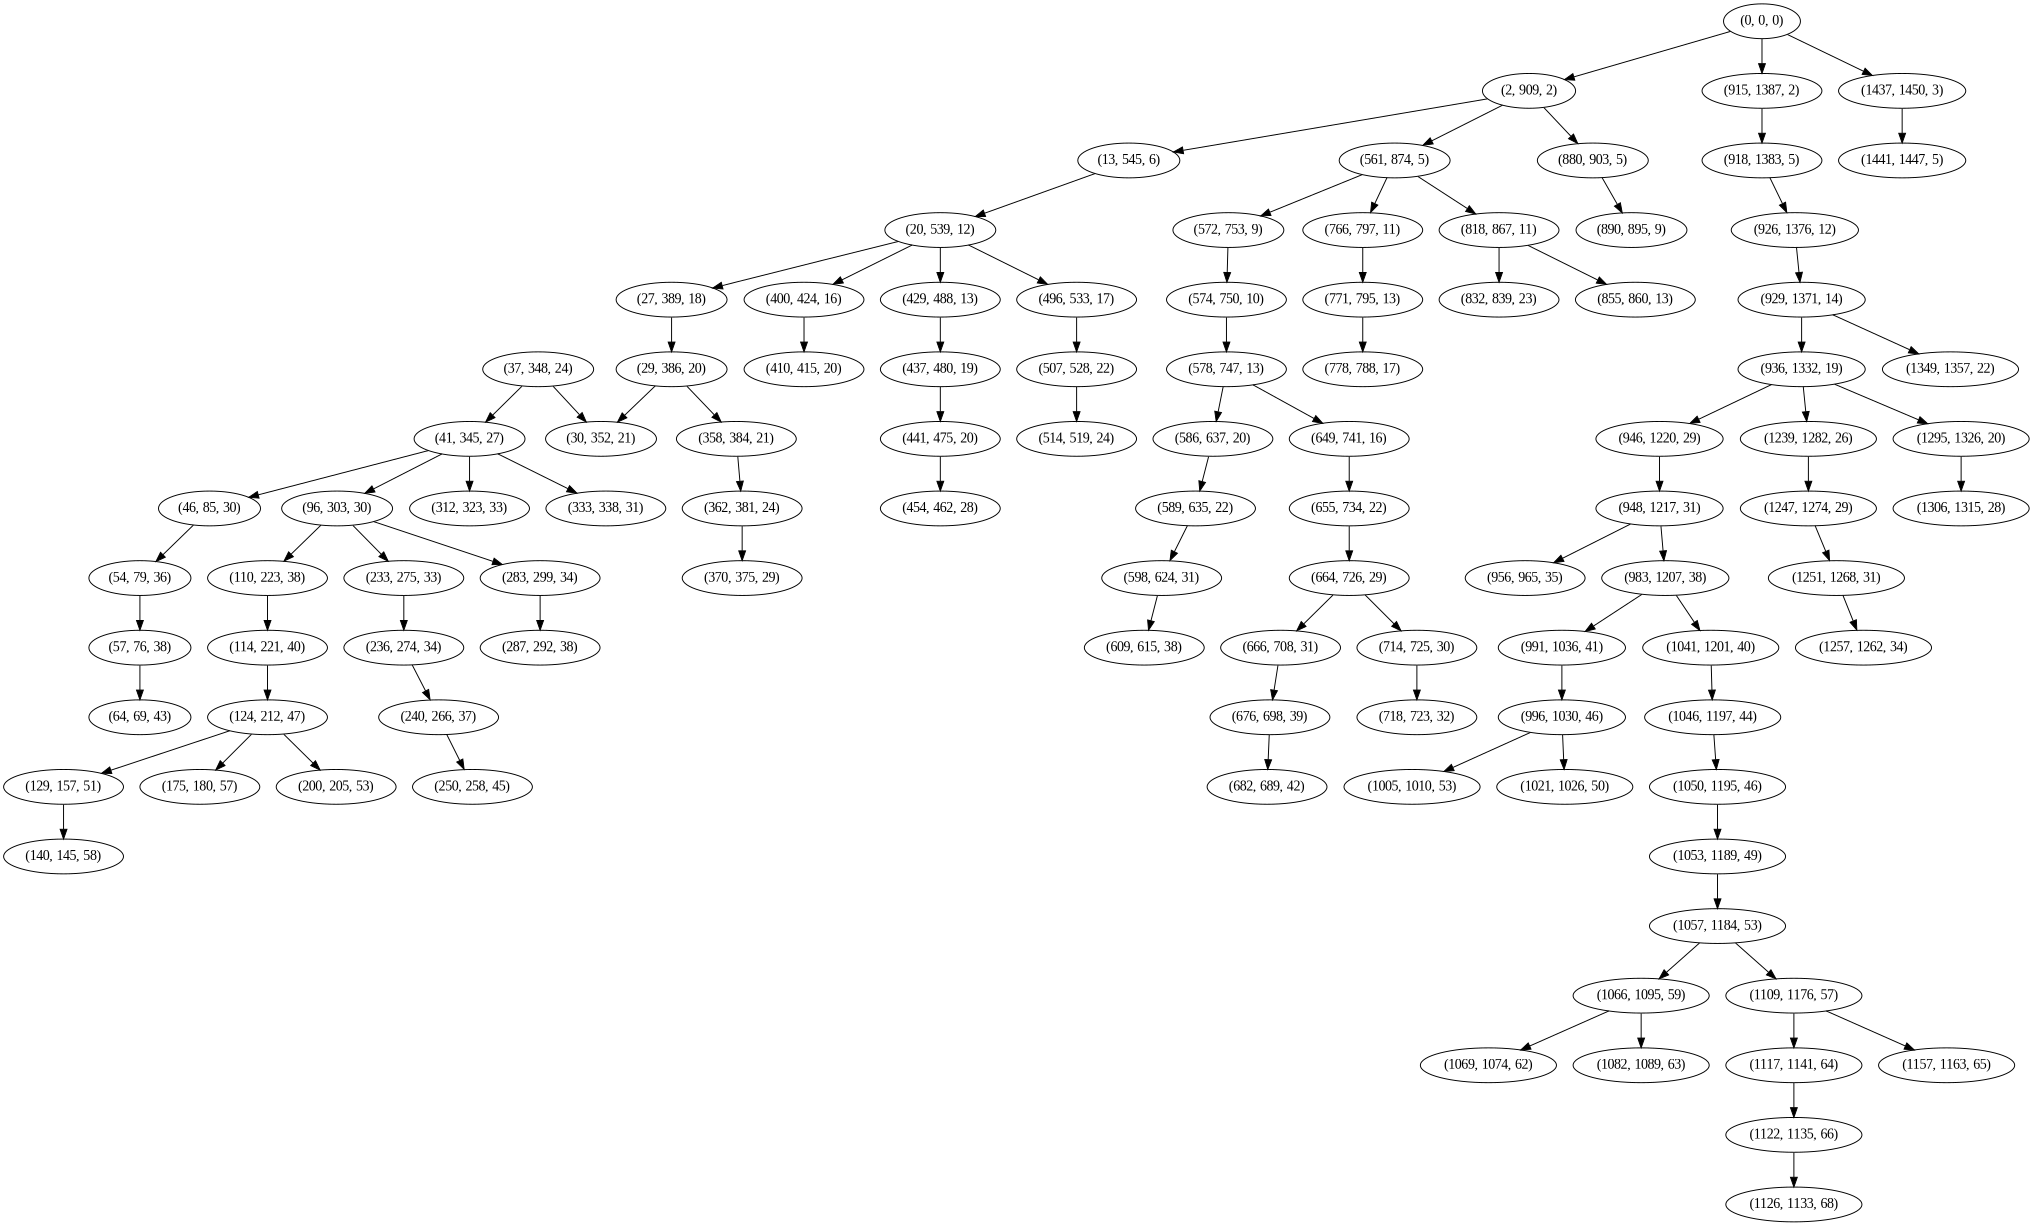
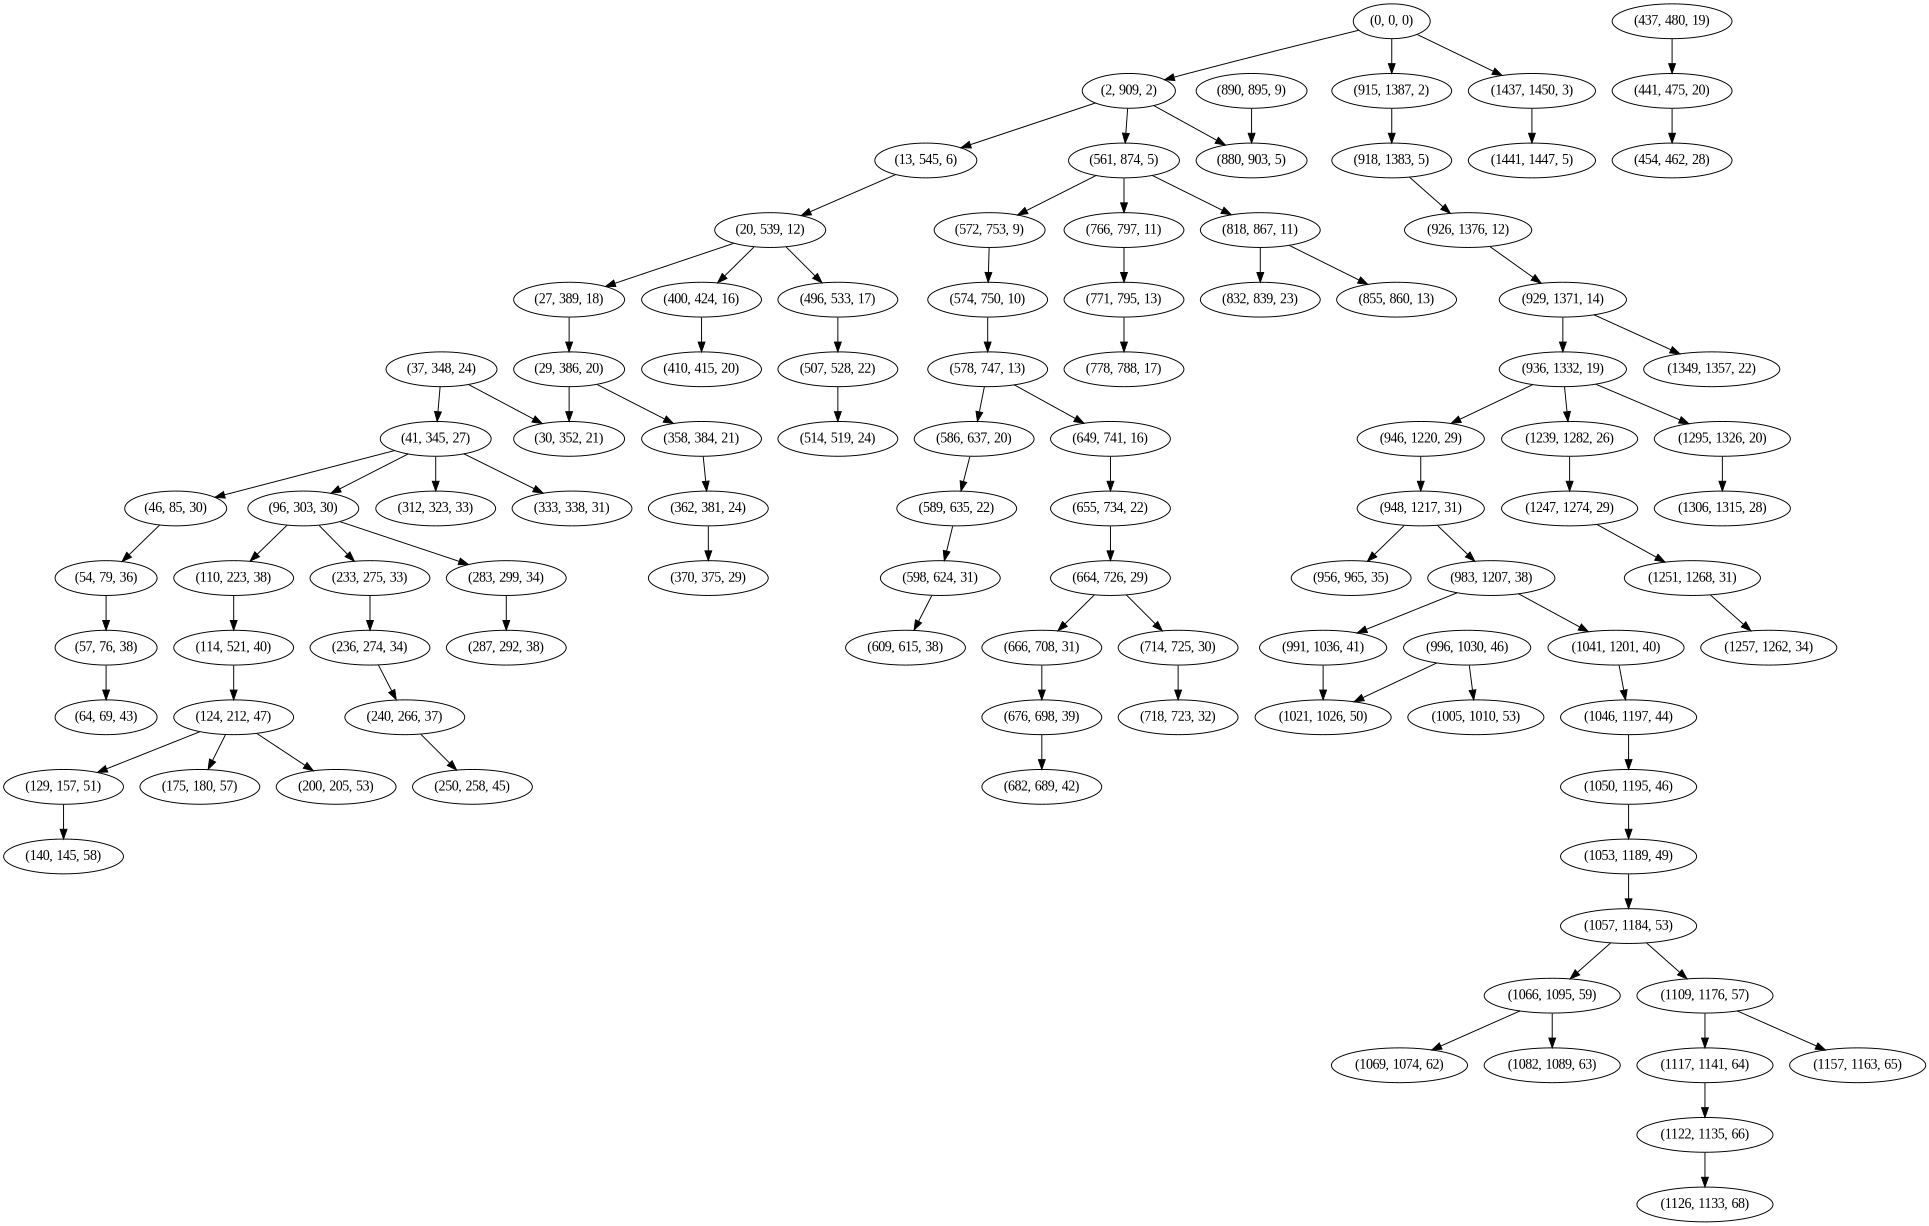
(1610, 191) -> (1252, 121)
(940, 300) -> none
(268, 648) -> (234, 648)
(1562, 678) -> (1323, 678)
